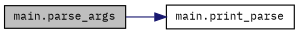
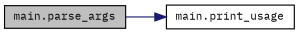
(230, 17) -> (230, 17)
